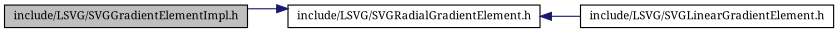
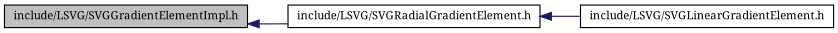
(262, 9) -> (274, 24)
